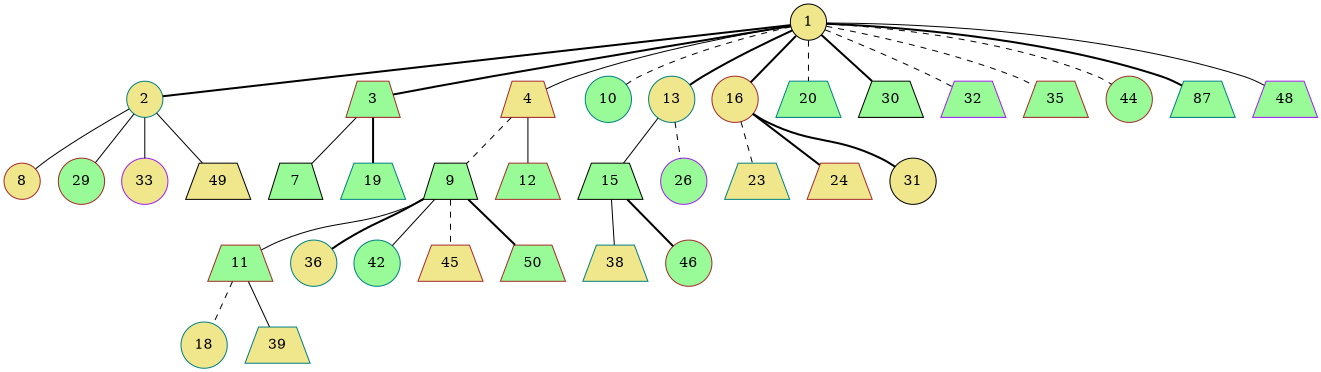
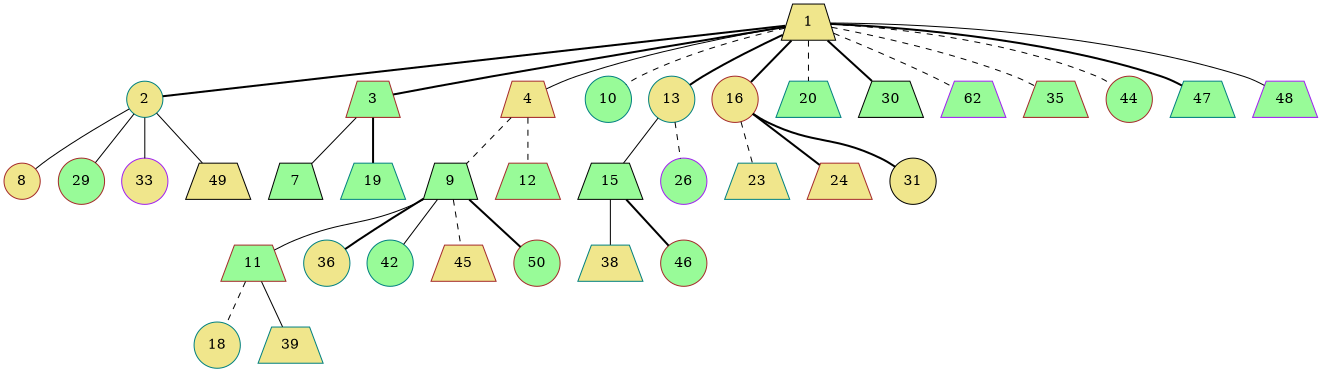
(808, 22) -> (808, 22)
(973, 99) -> (973, 99)
(1203, 99) -> (1203, 99)
(528, 140) -> (528, 140)
(533, 263) -> (537, 263)
